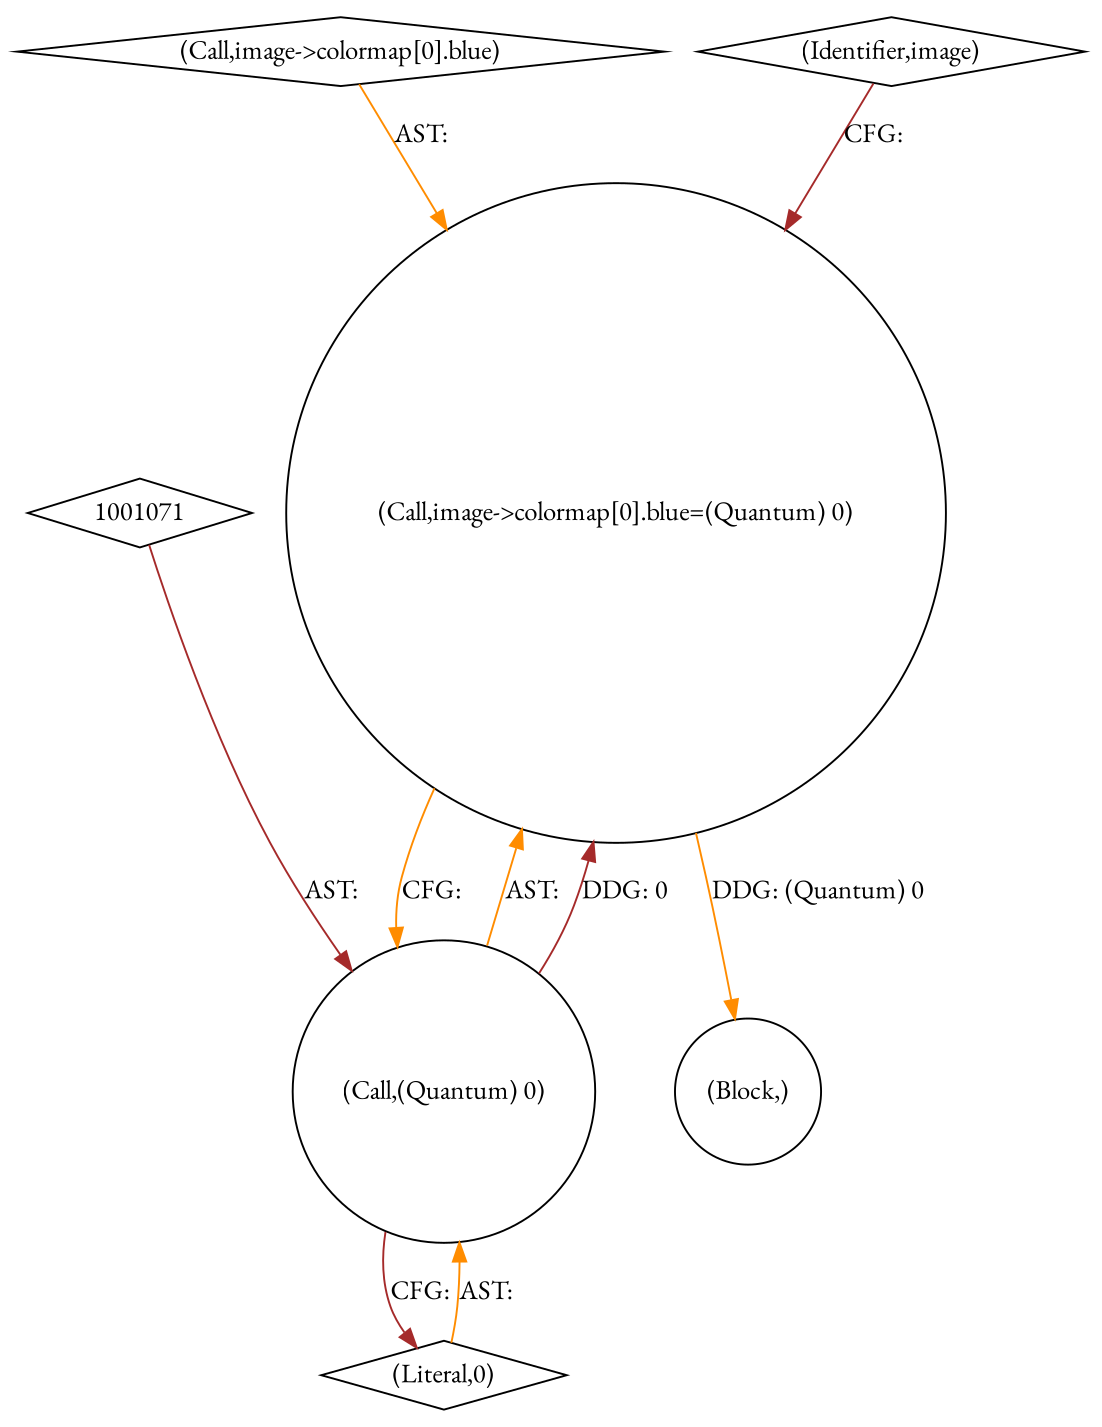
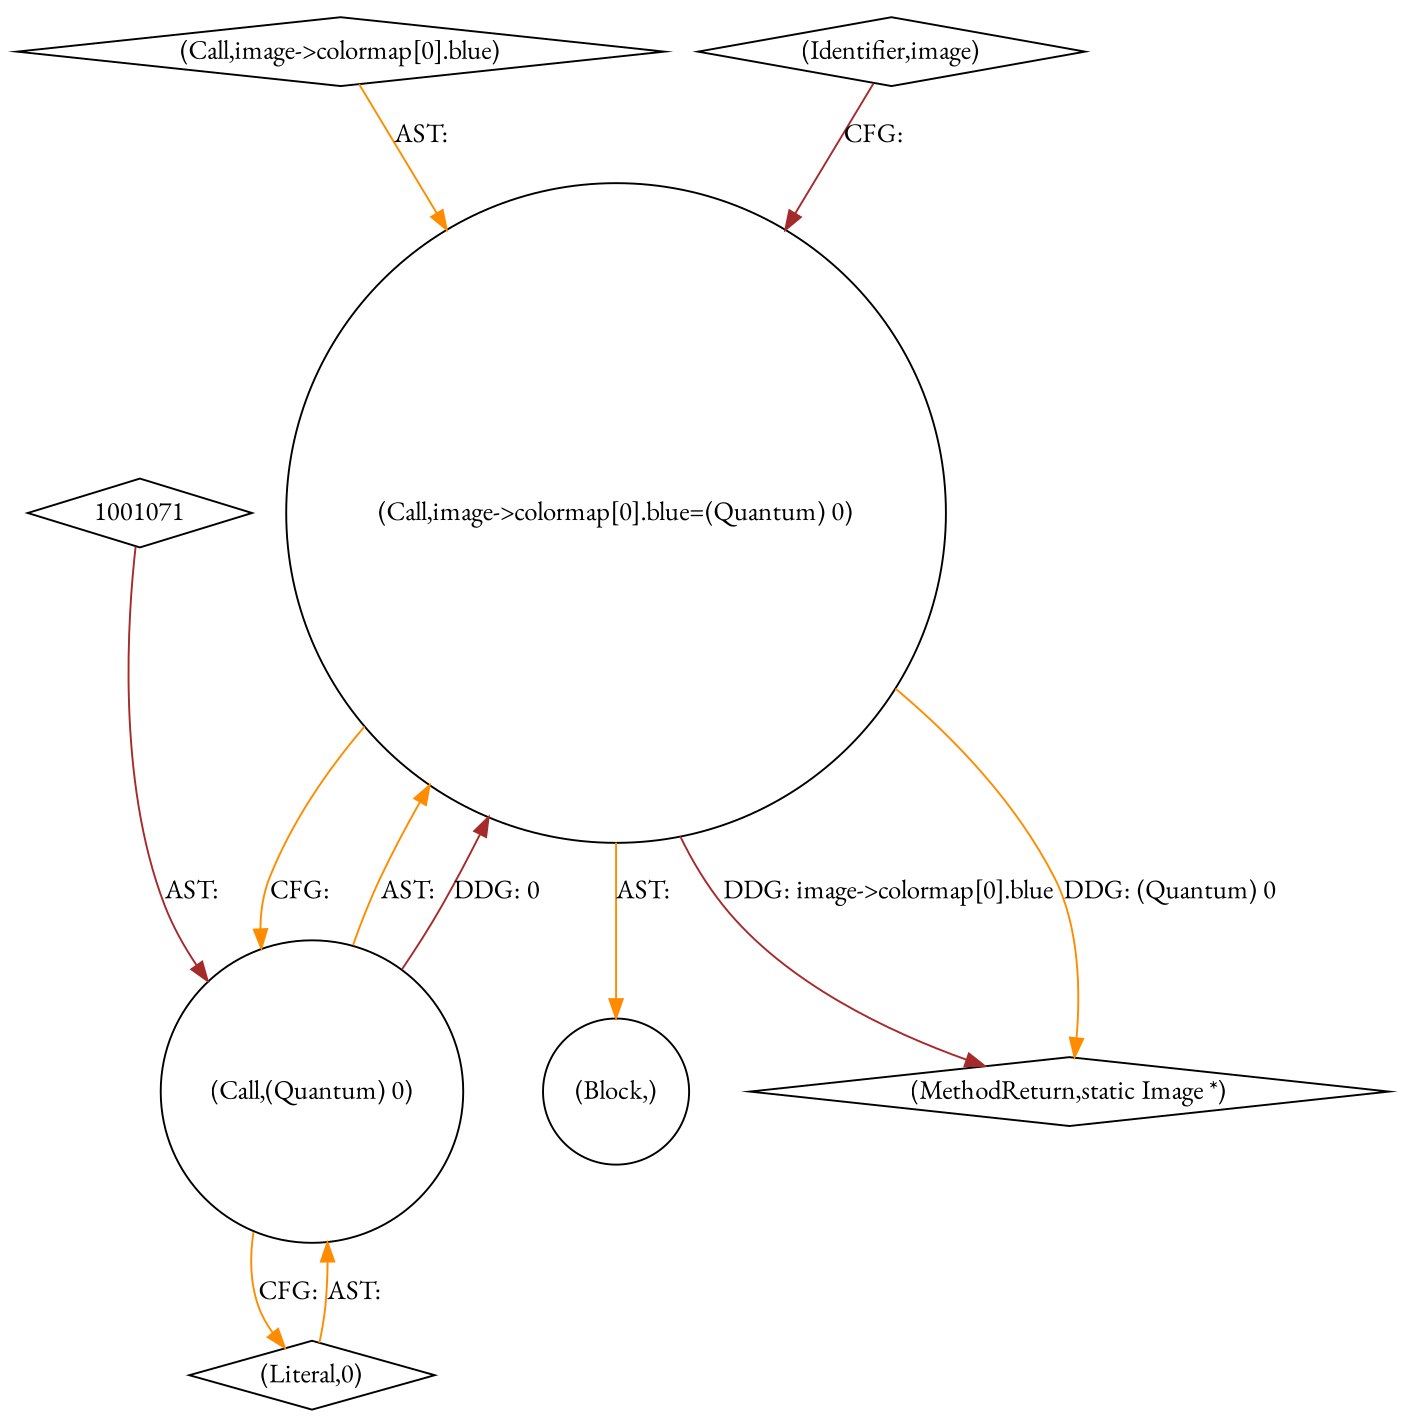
(819, 891) -> (647, 891)
none -> (1069, 1092)
(385, 1284) -> (253, 1284)
